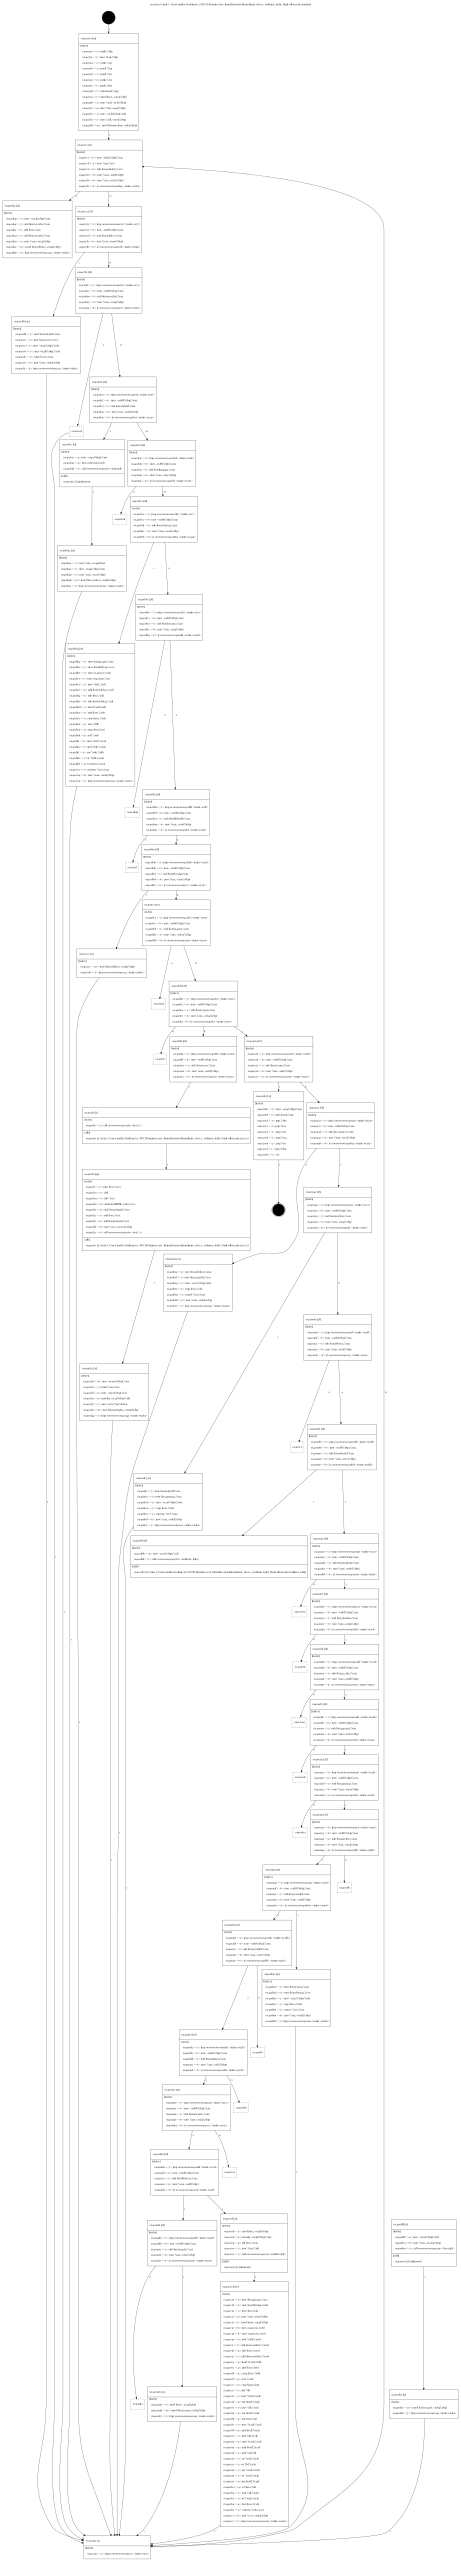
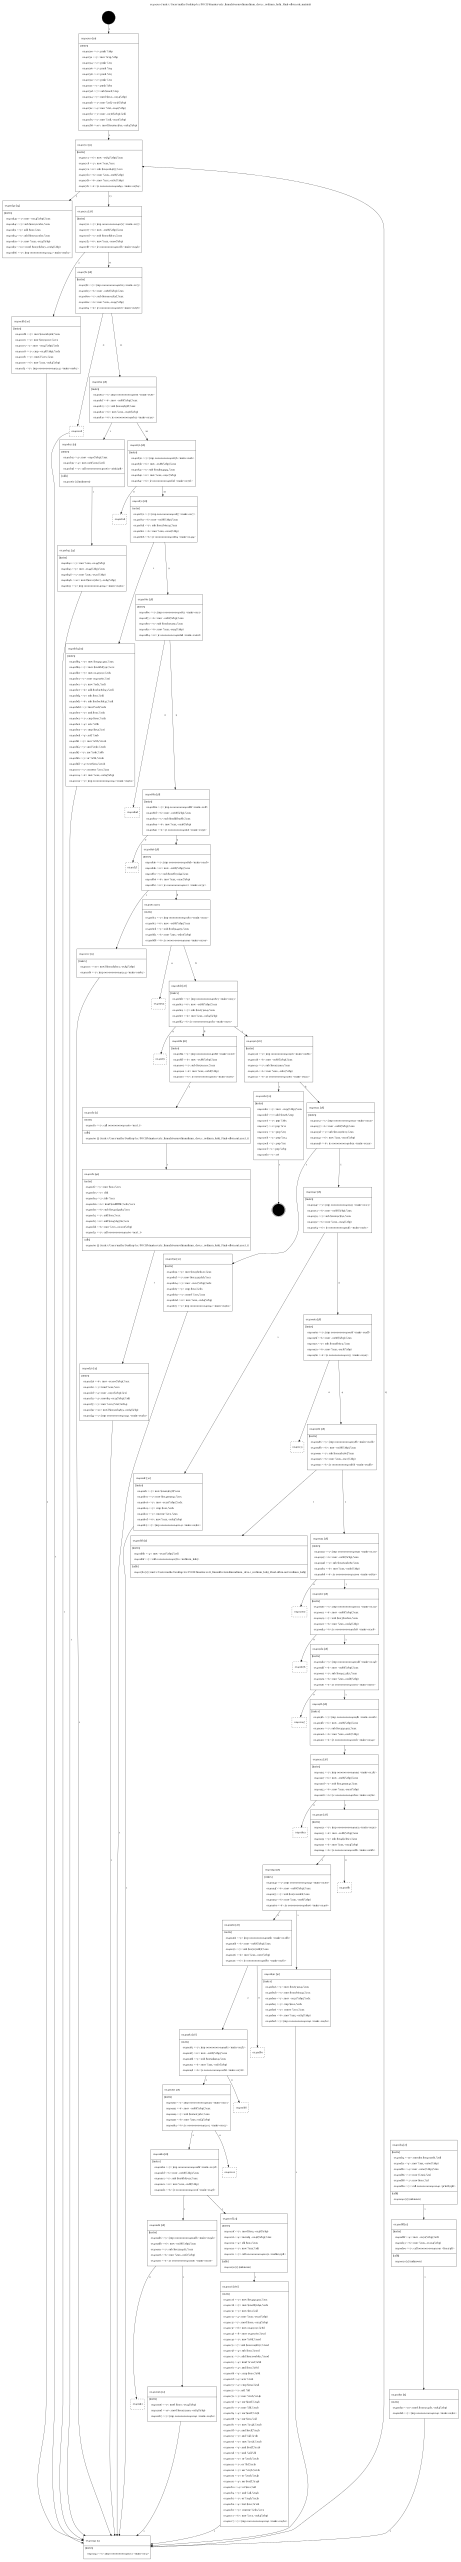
(300, 1777) -> none
none -> (424, 2172)
